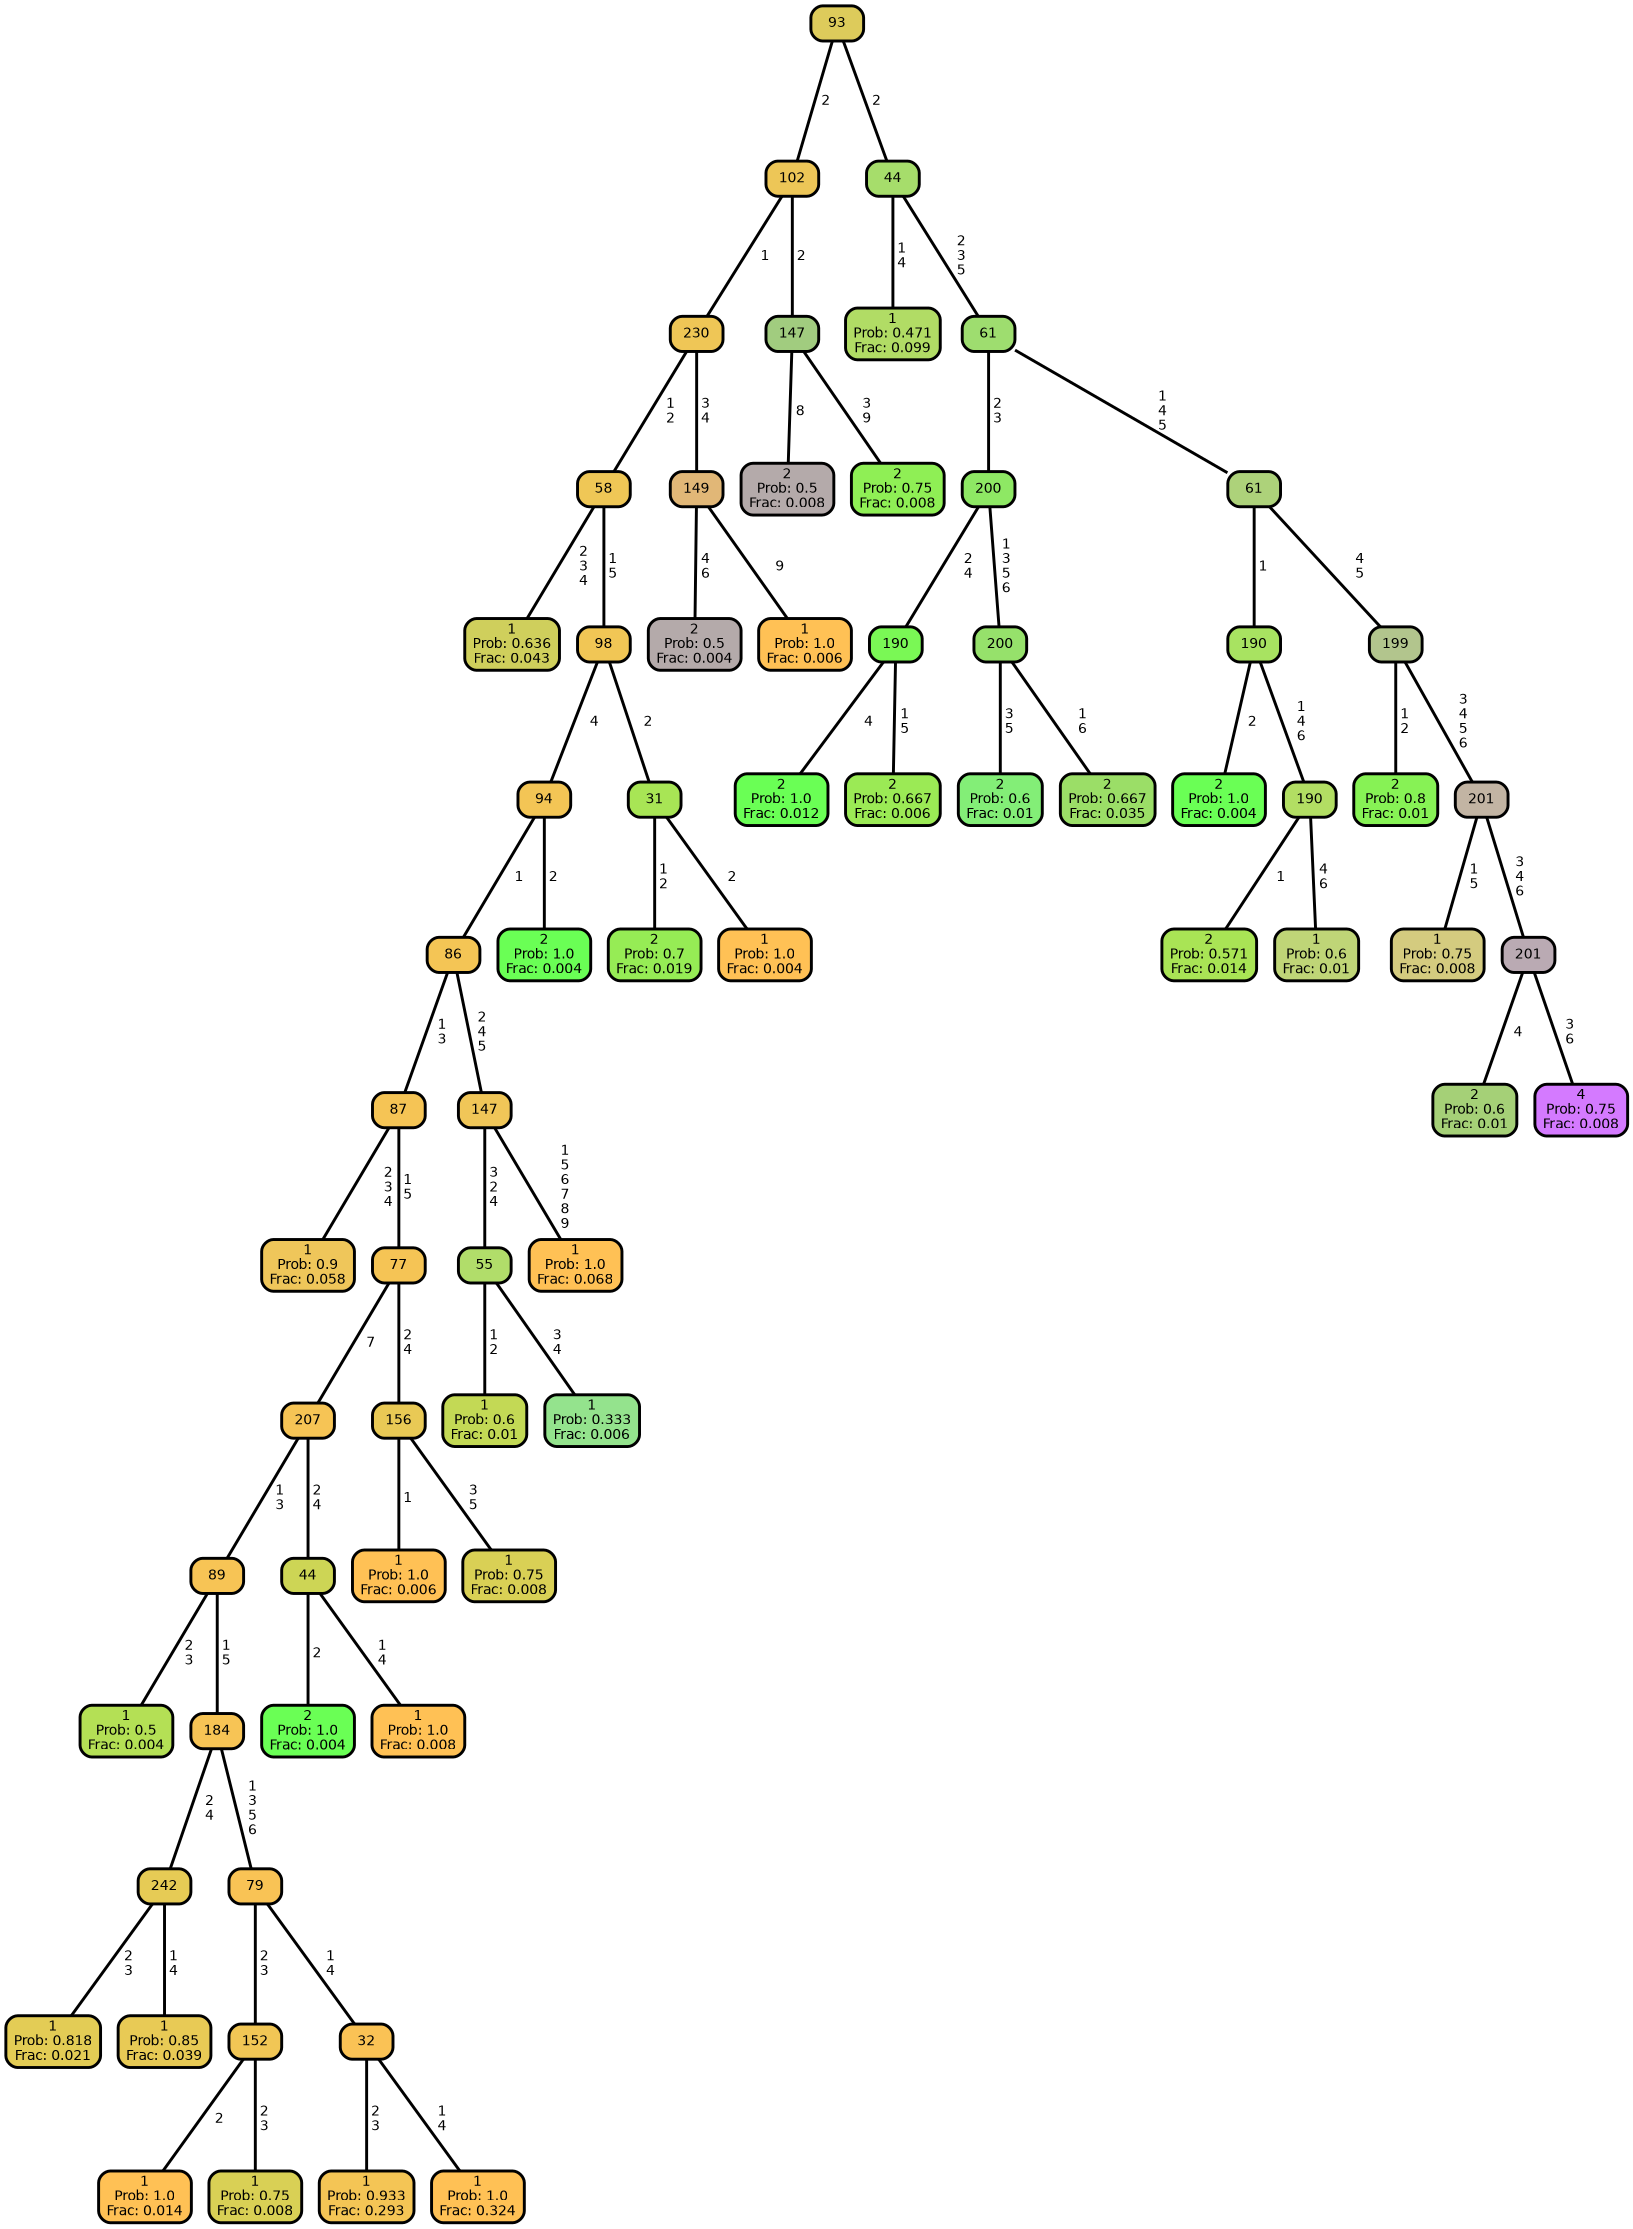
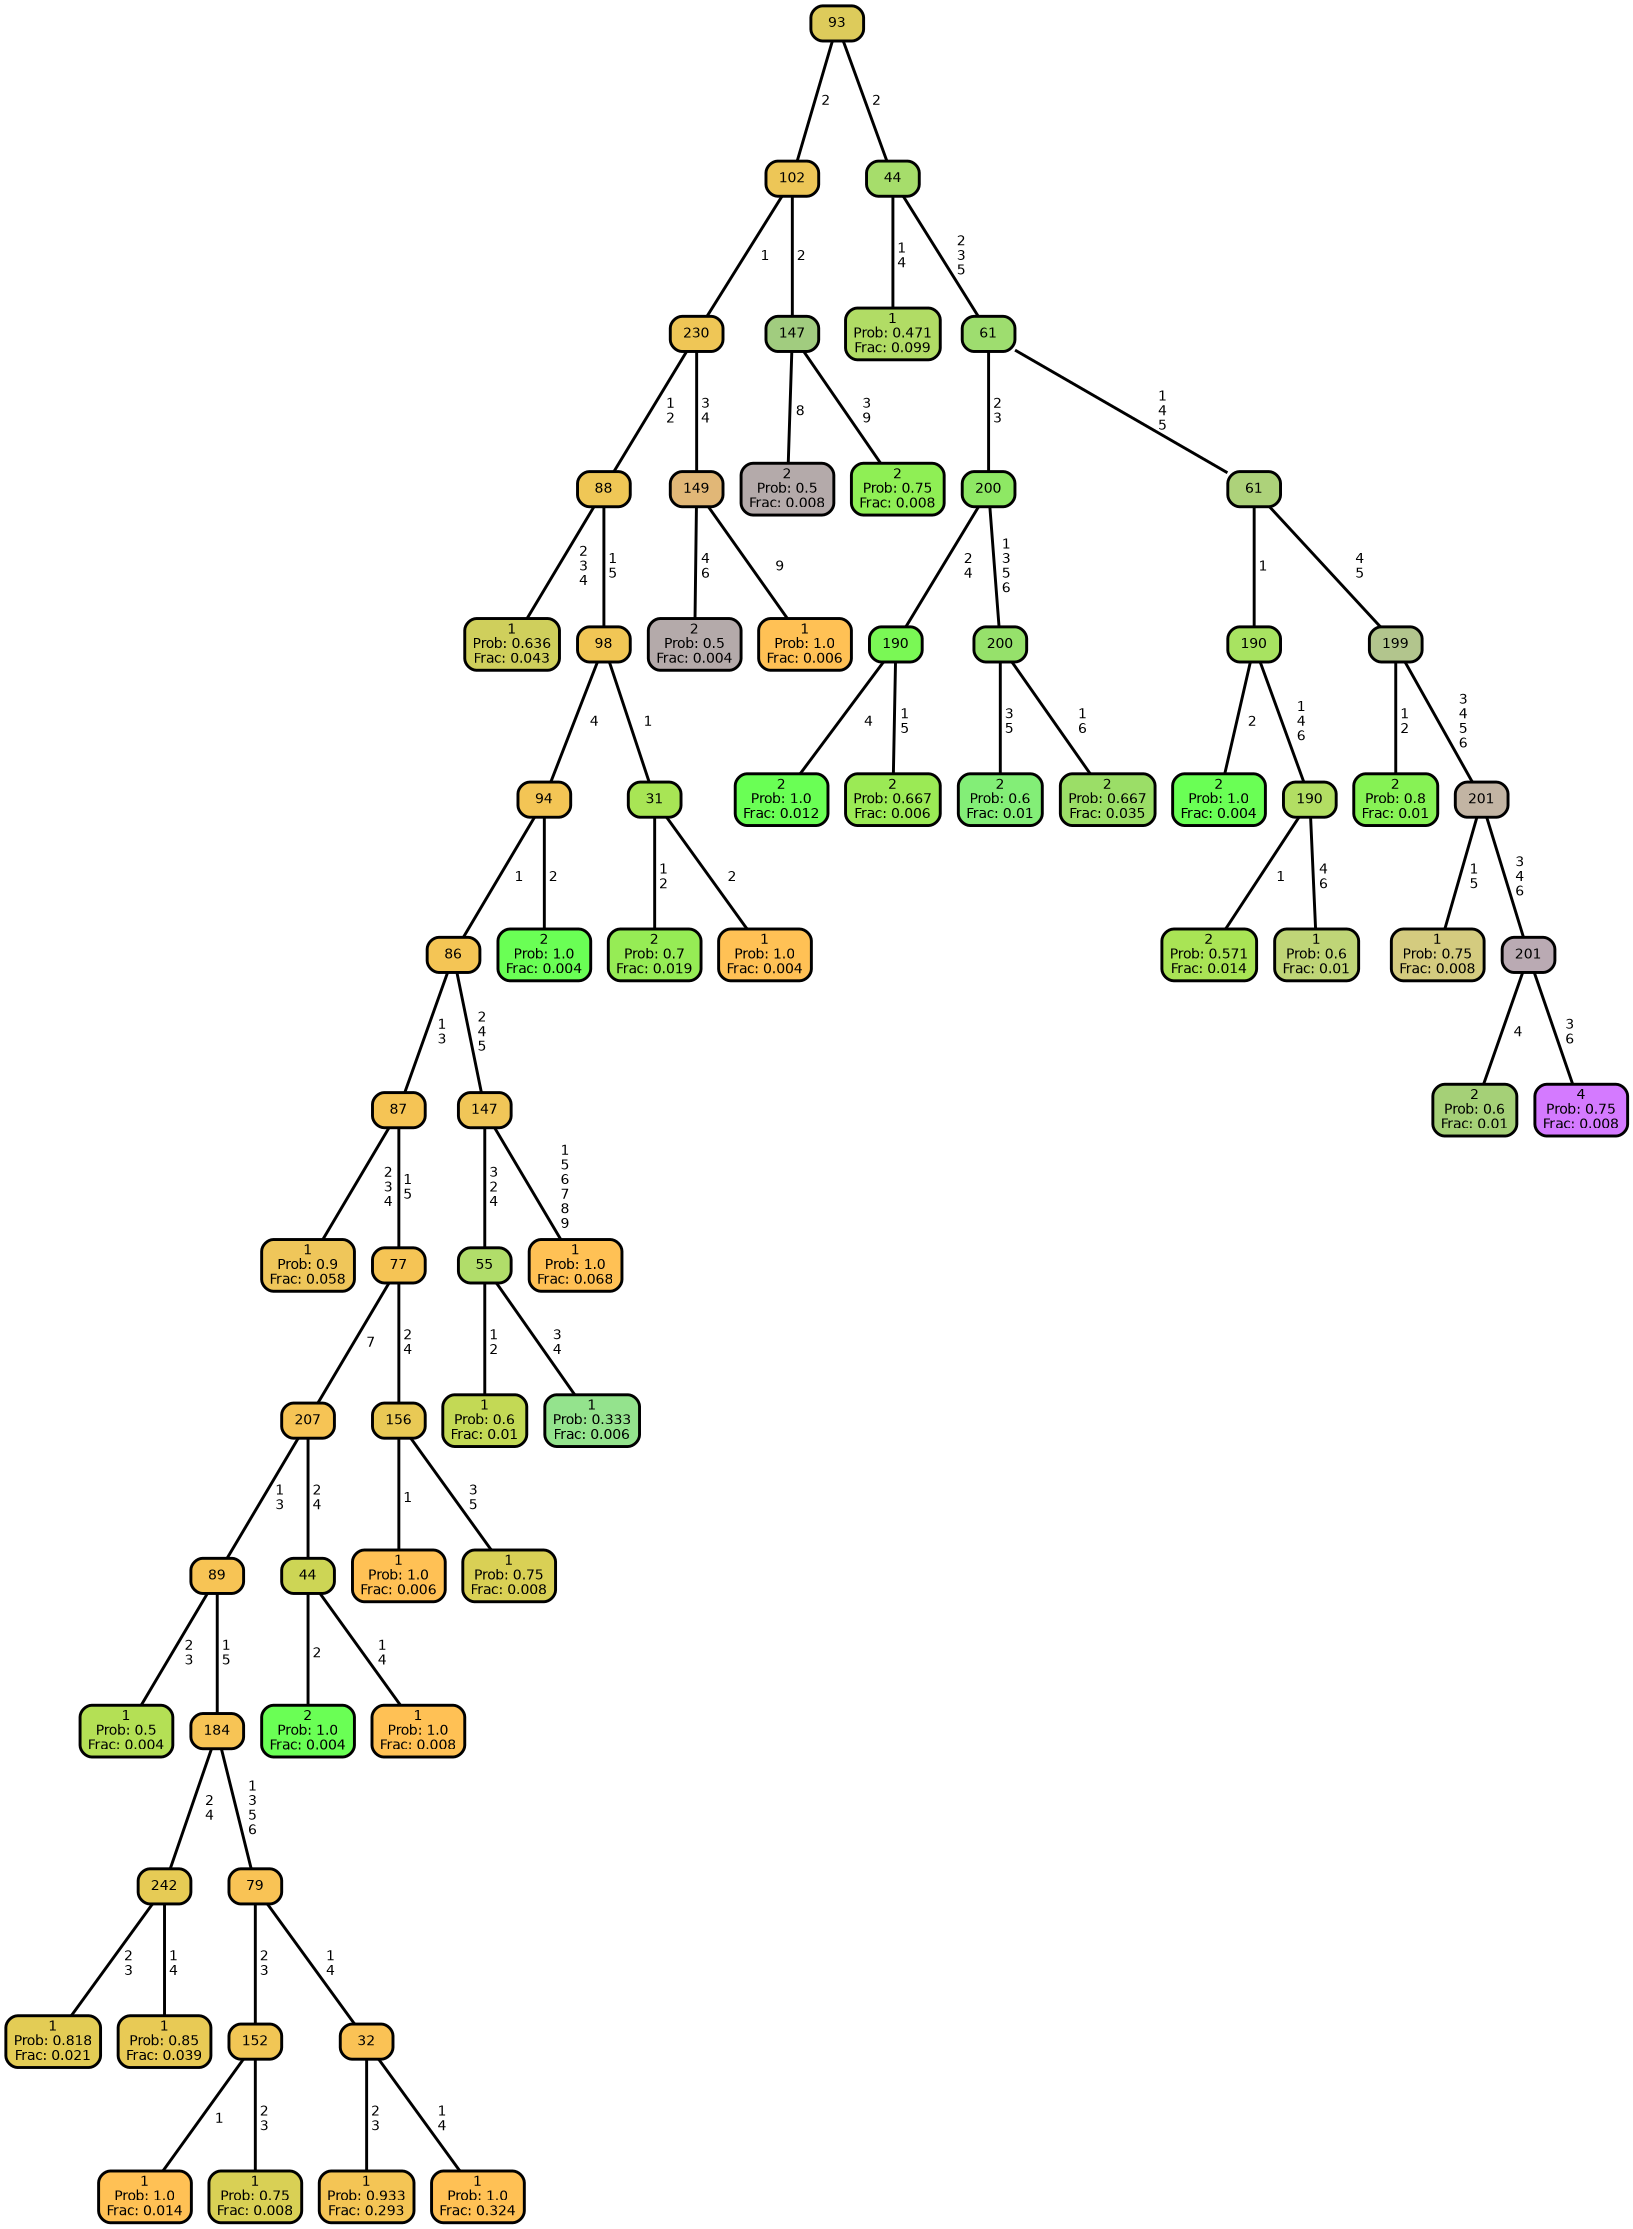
(604, 489) -> (604, 489)
(646, 722) -> (646, 722)
(217, 2119) -> (217, 2119)
